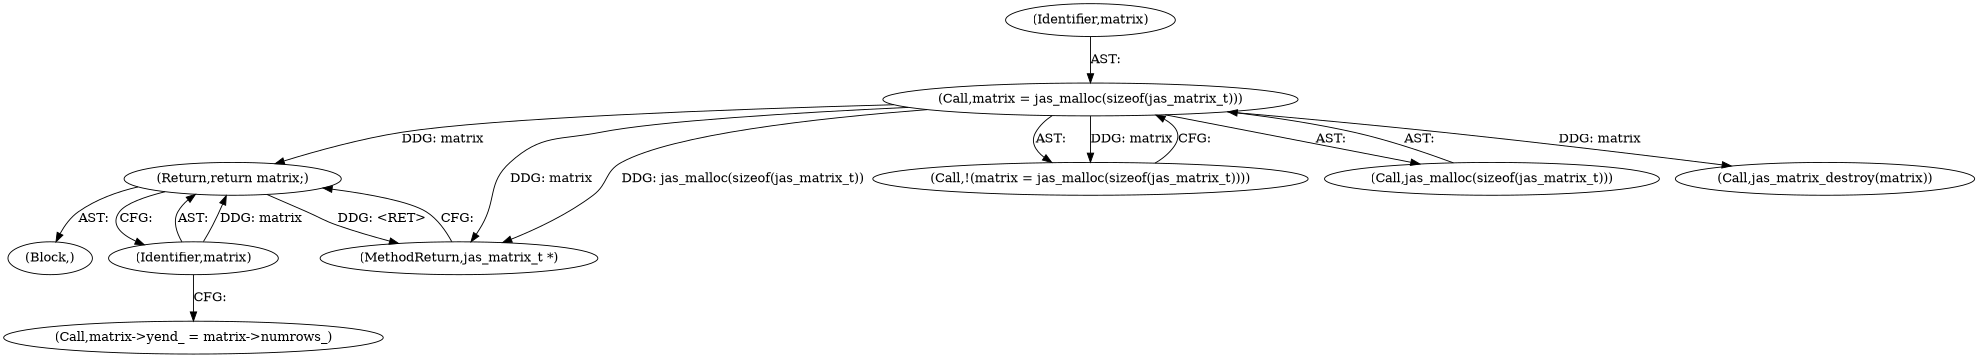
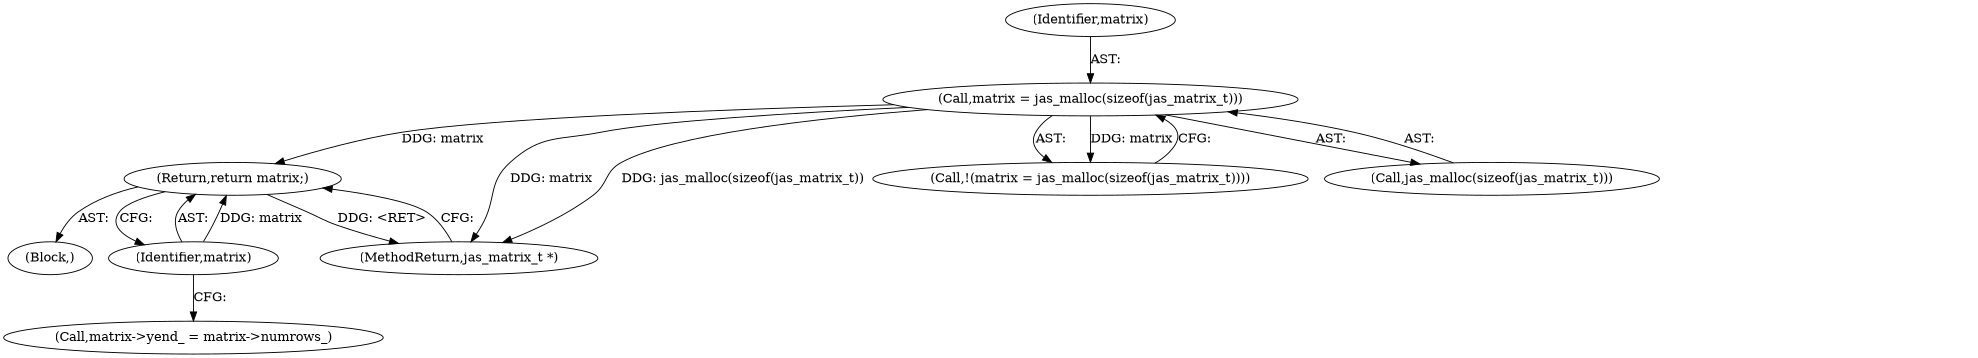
(1825, 179) -> none
